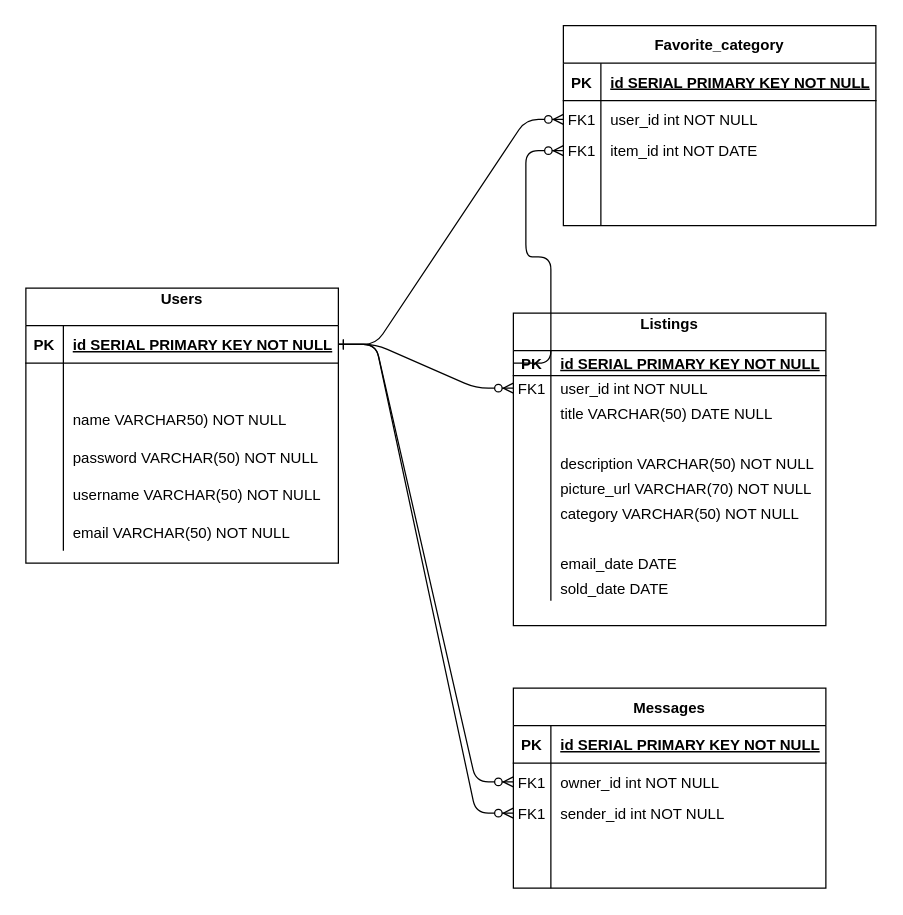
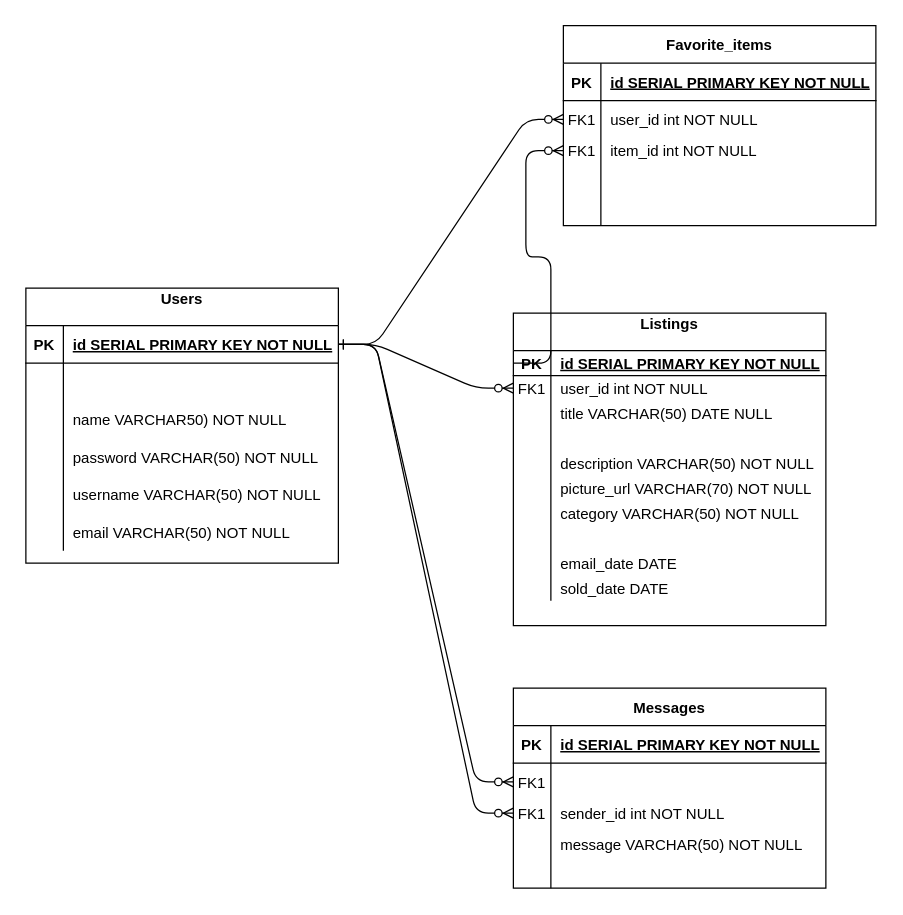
(719, 45) -> (719, 45)
(682, 151) -> (682, 151)
(688, 782) -> none
none -> (688, 844)
